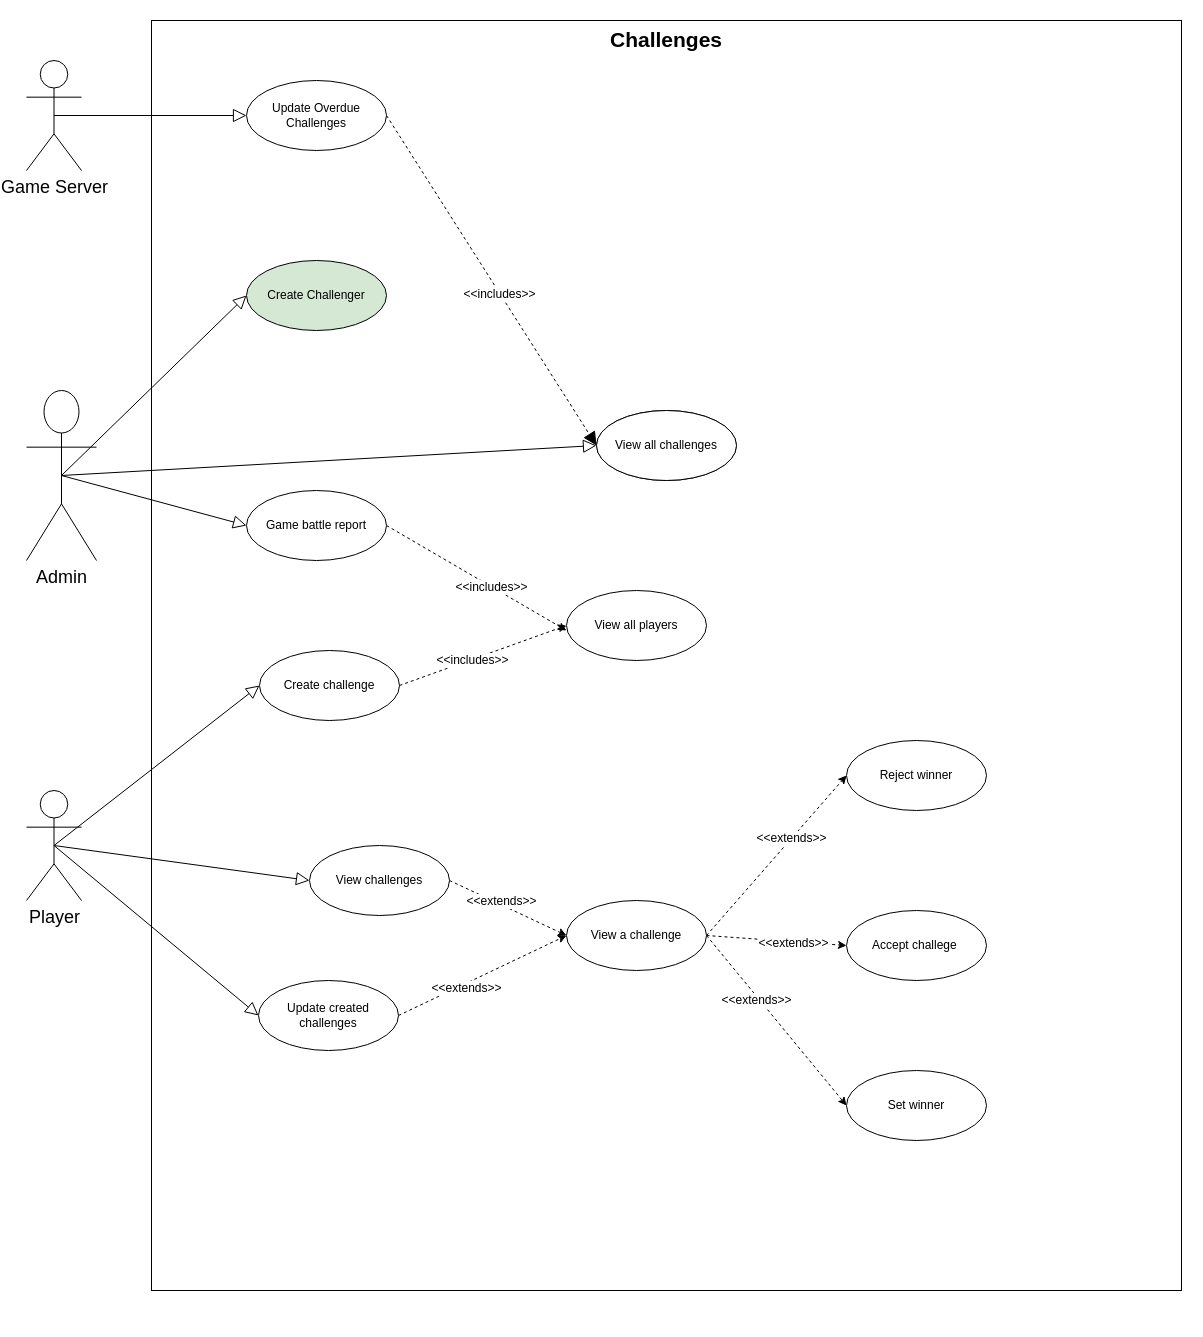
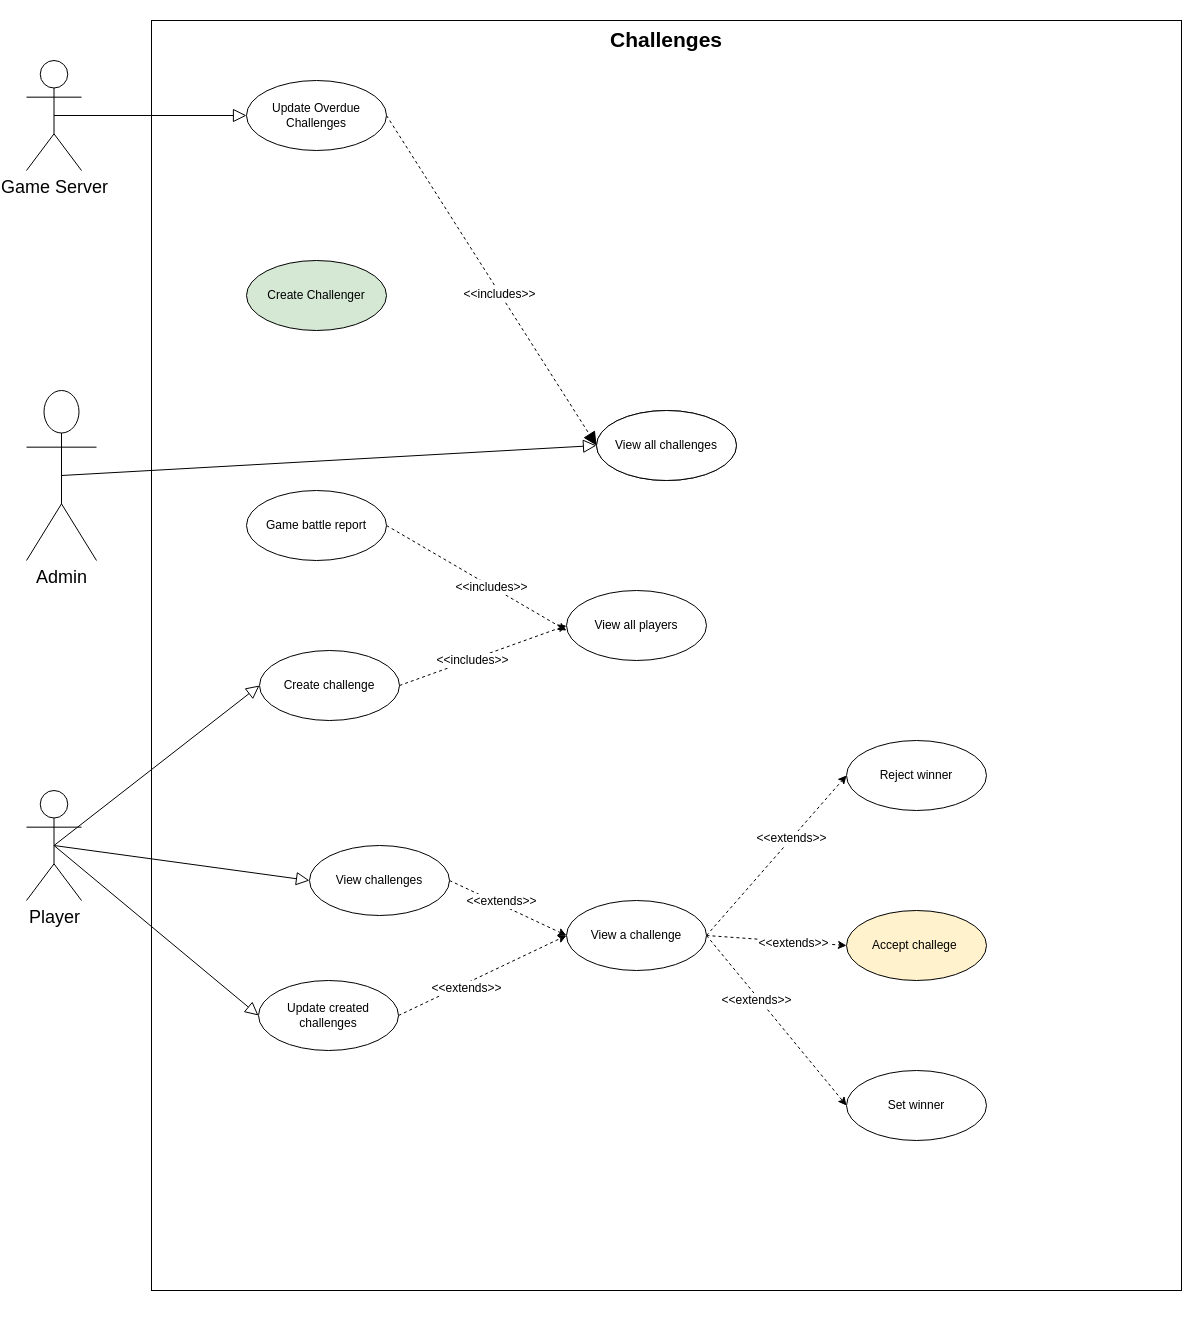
(150, 389) -> none
(149, 499) -> none
(917, 946) -> (917, 946)
